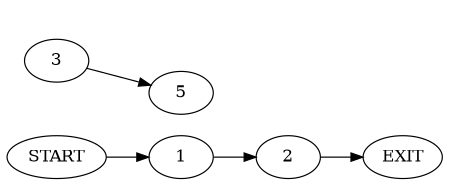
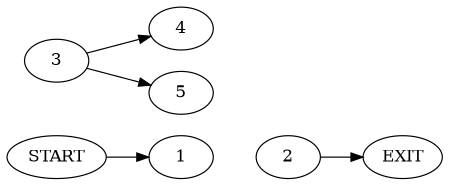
none -> (181, 29)
(229, 157) -> none
